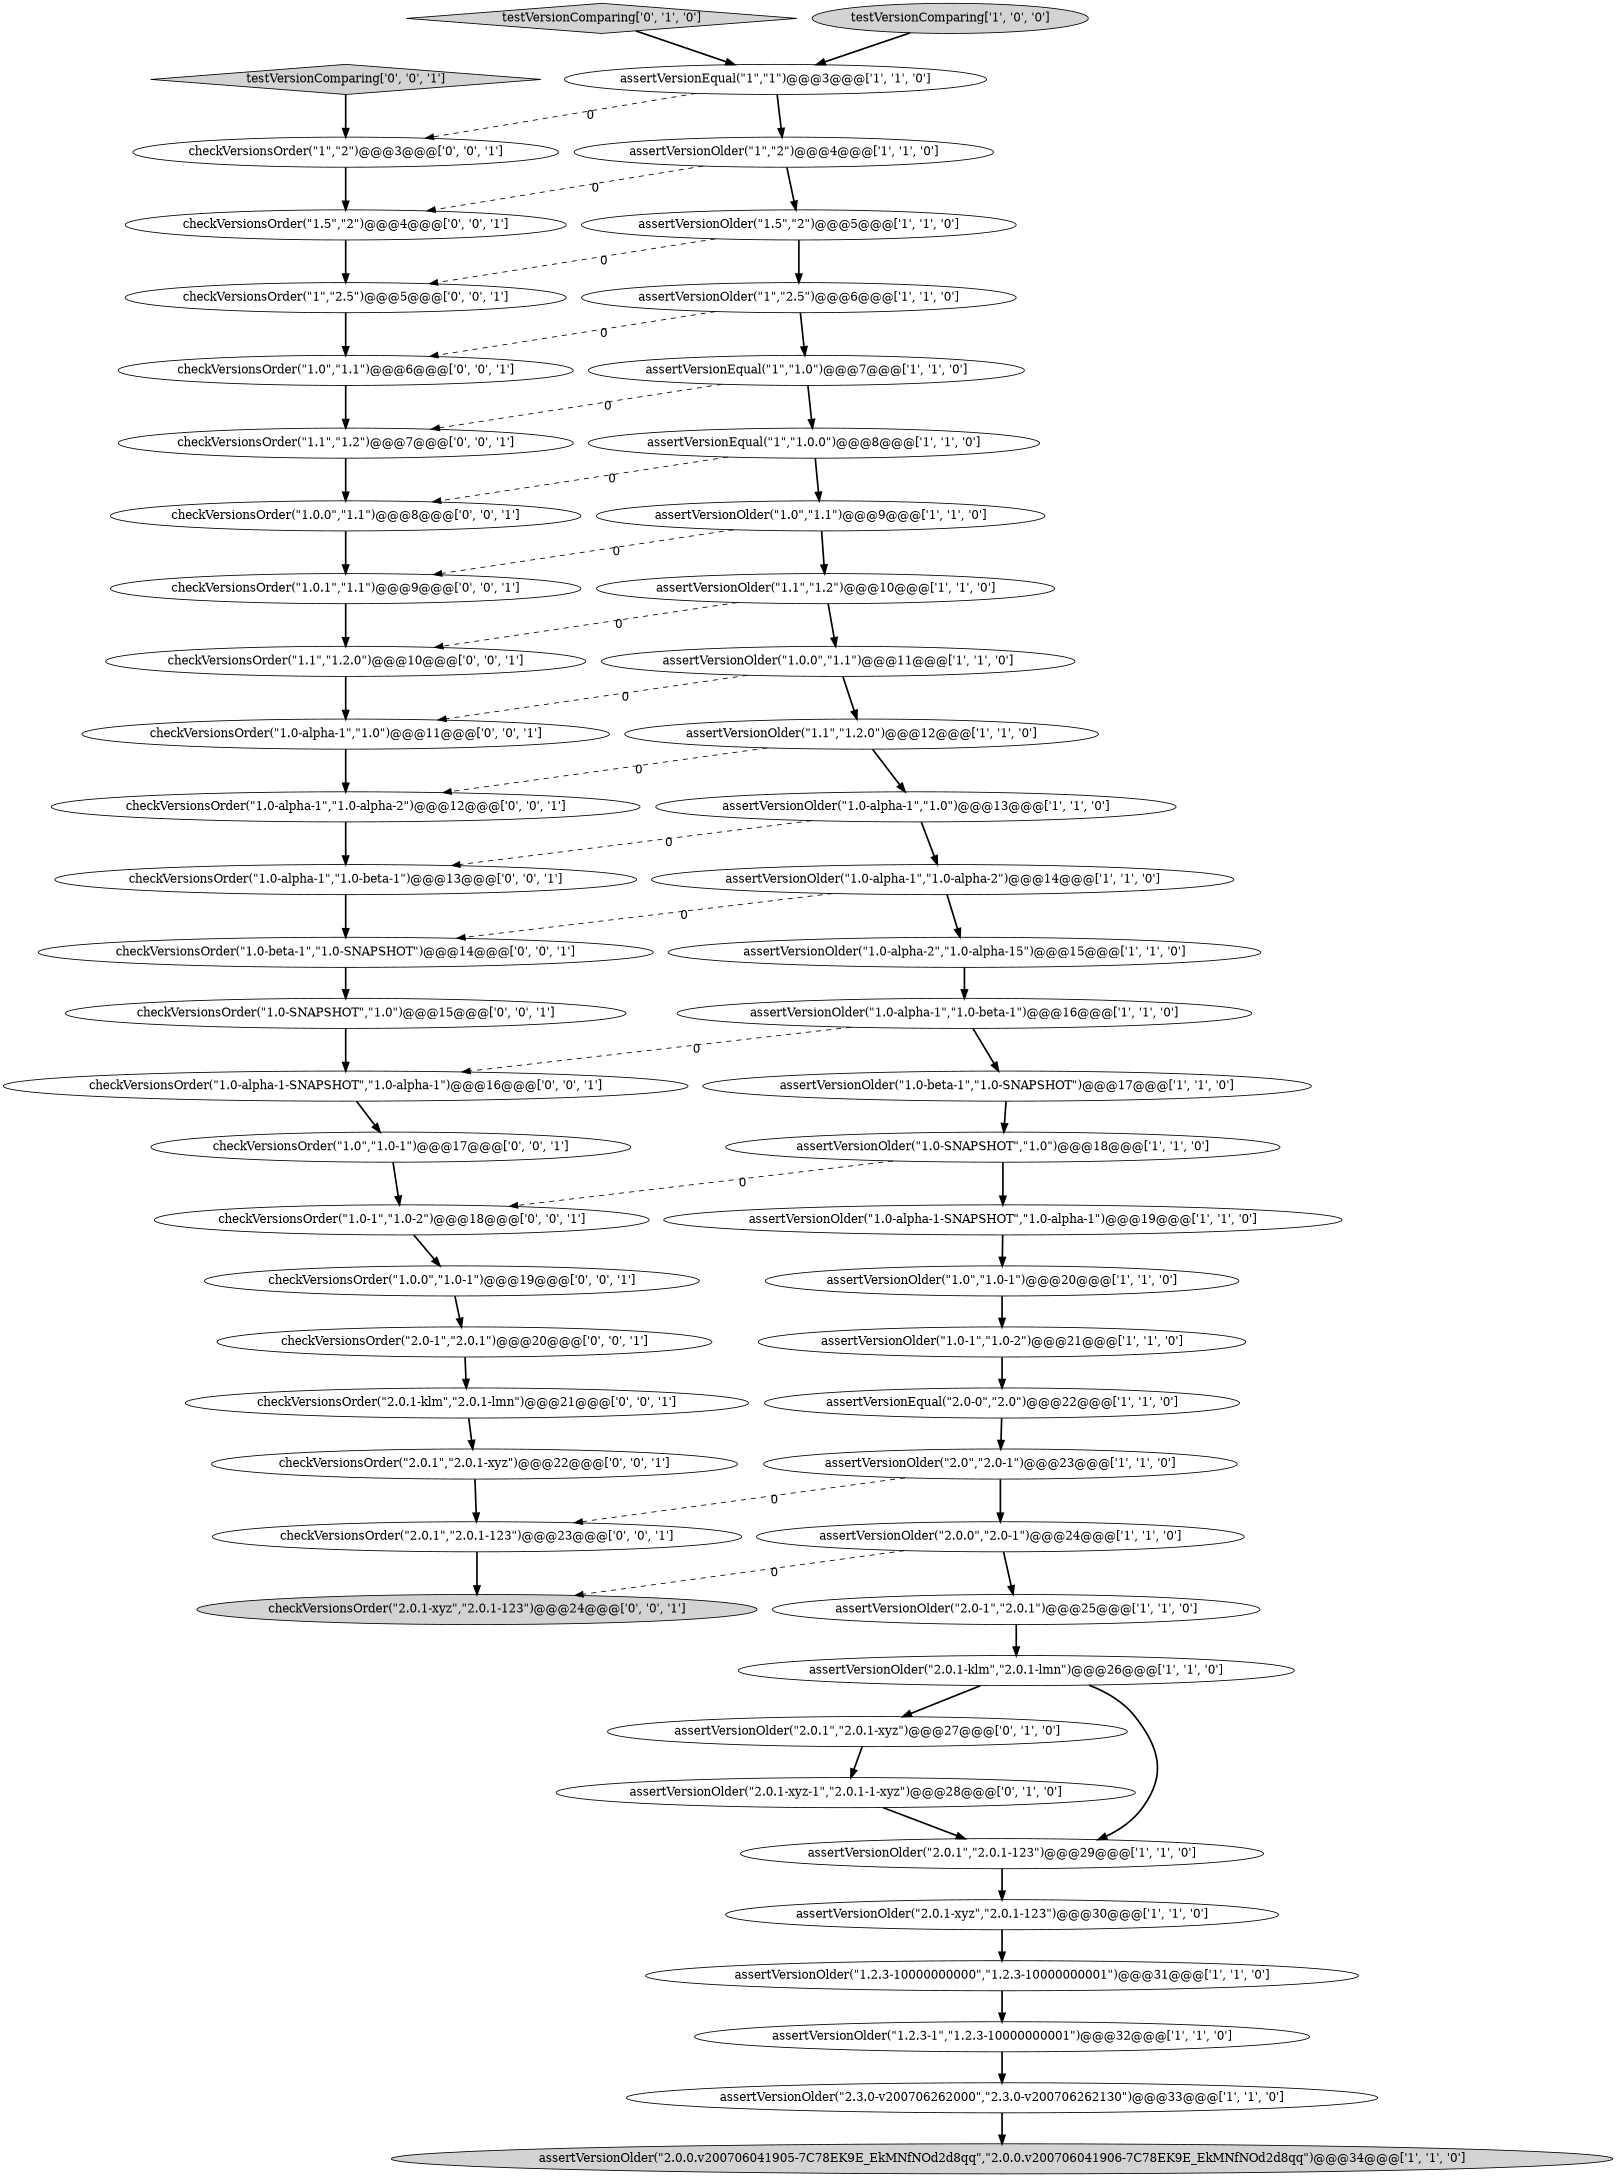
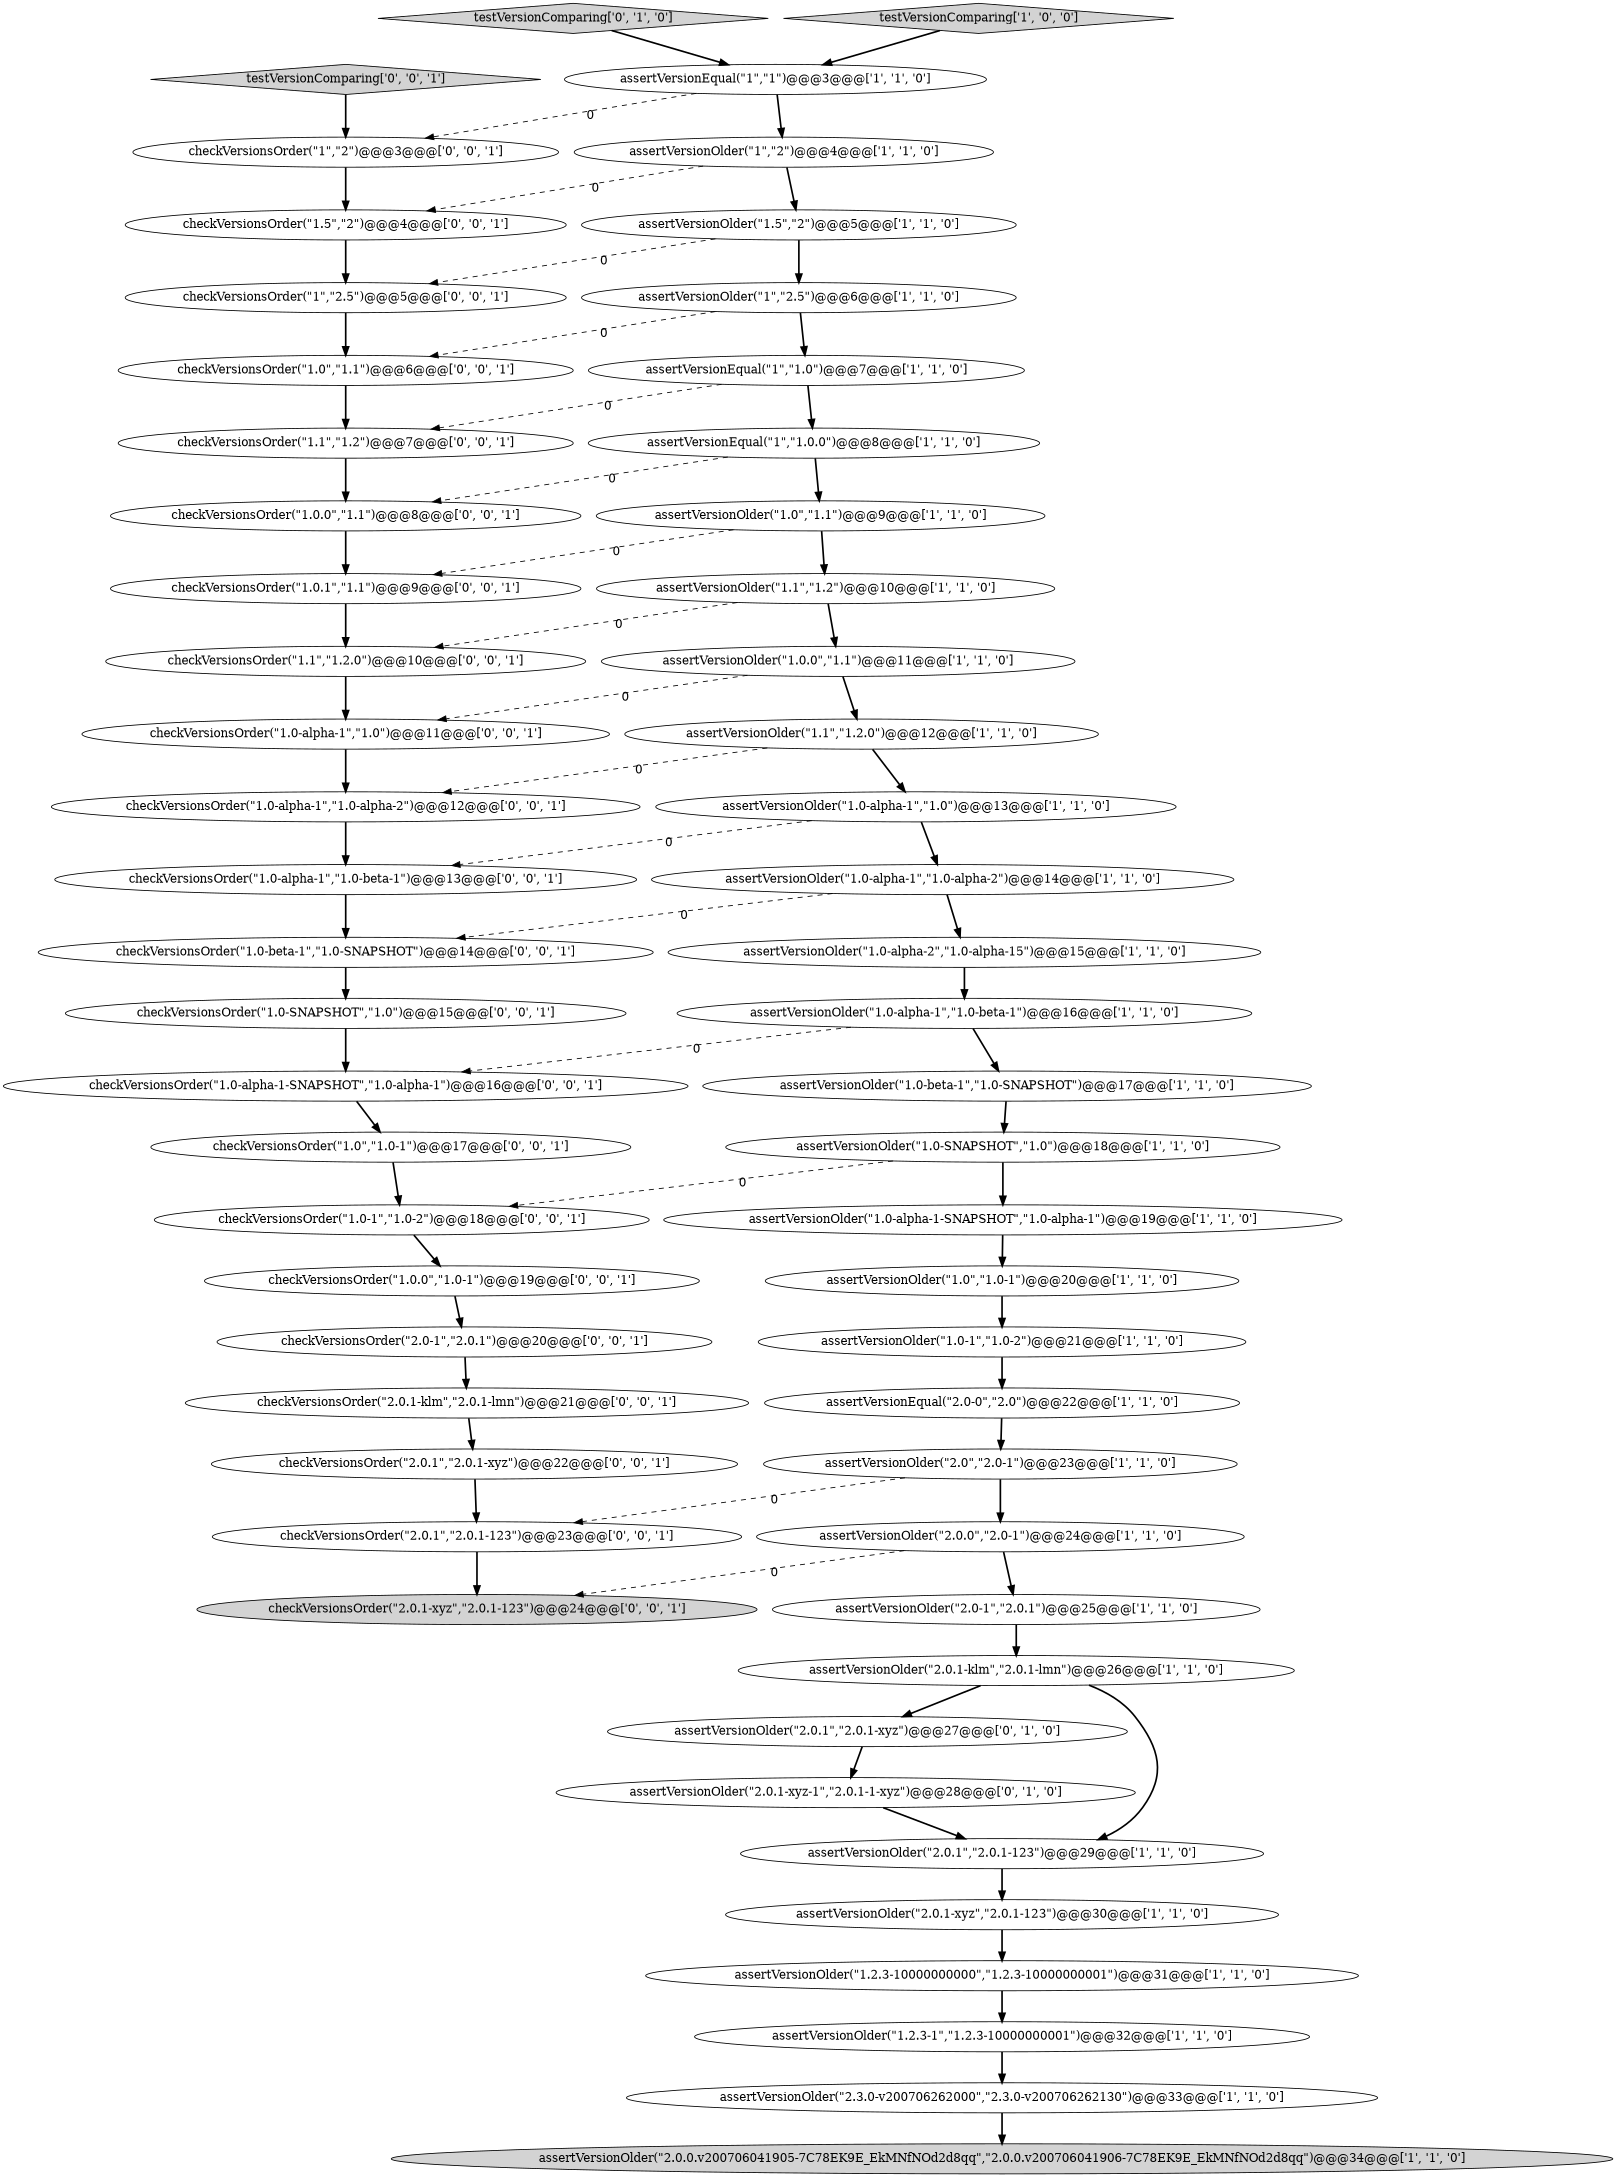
(950, 18) -> (979, 18)
